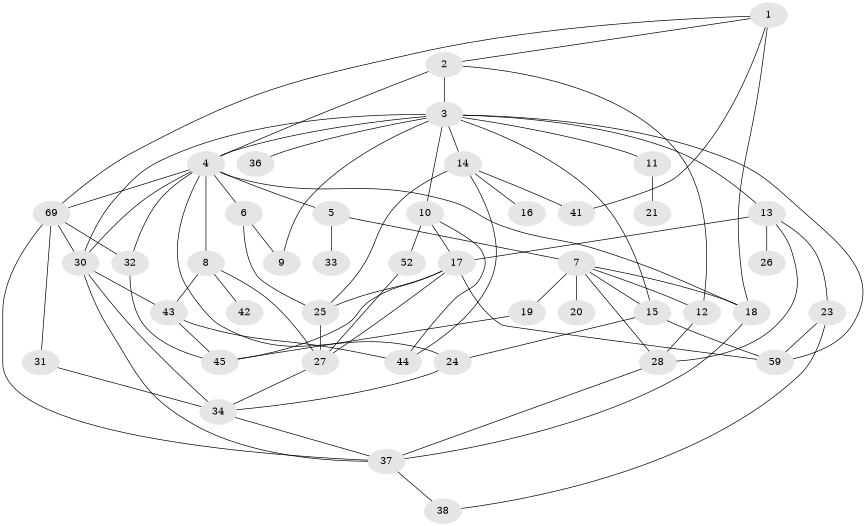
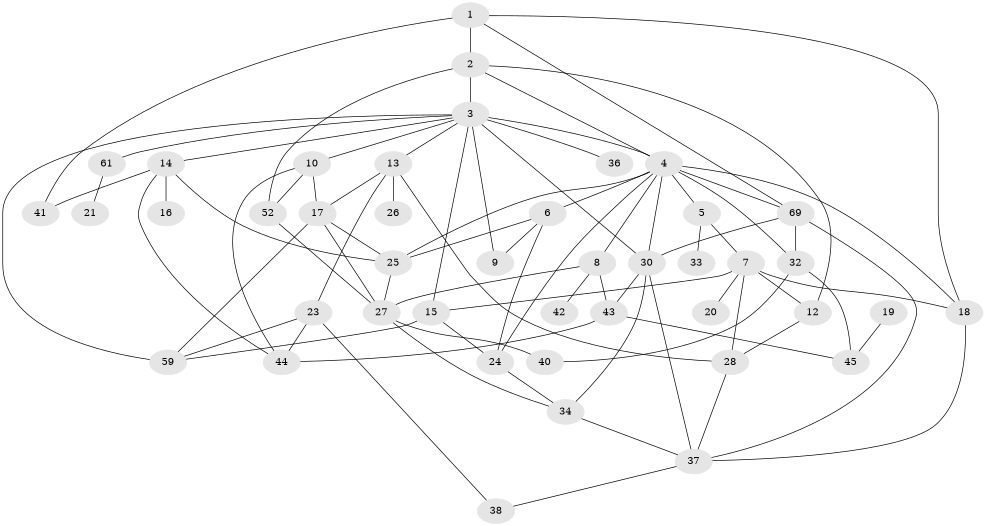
none -> (340, 110)
(652, 164) -> (107, 164)
none -> (524, 201)
none -> (517, 287)
(552, 288) -> none
(345, 325) -> none
none -> (298, 338)
(41, 362) -> none
none -> (545, 362)
